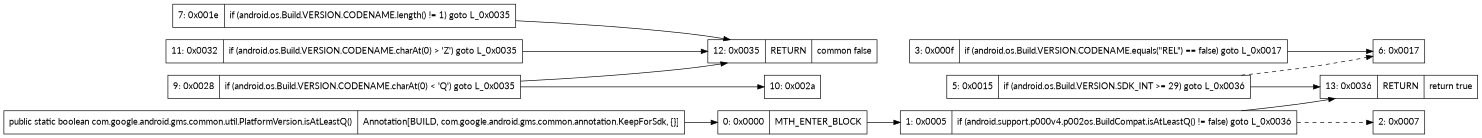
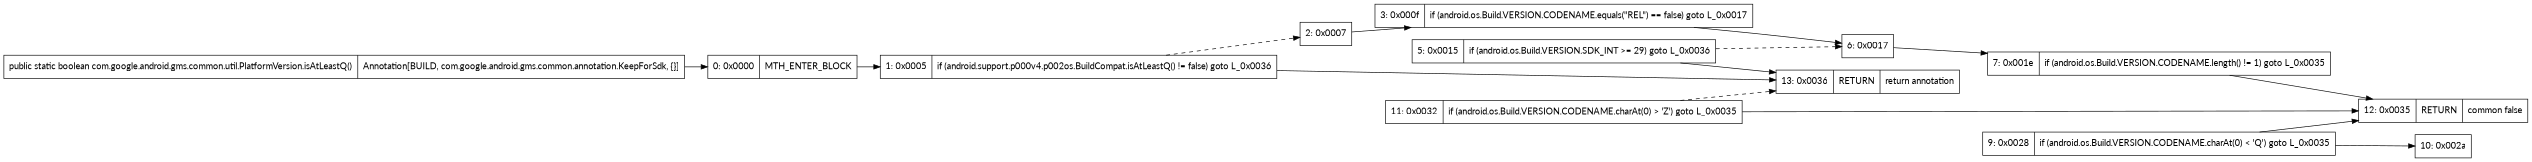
none -> (1378, 30)
none -> (1937, 50)
(1451, 87) -> (1920, 81)
none -> (1725, 96)
